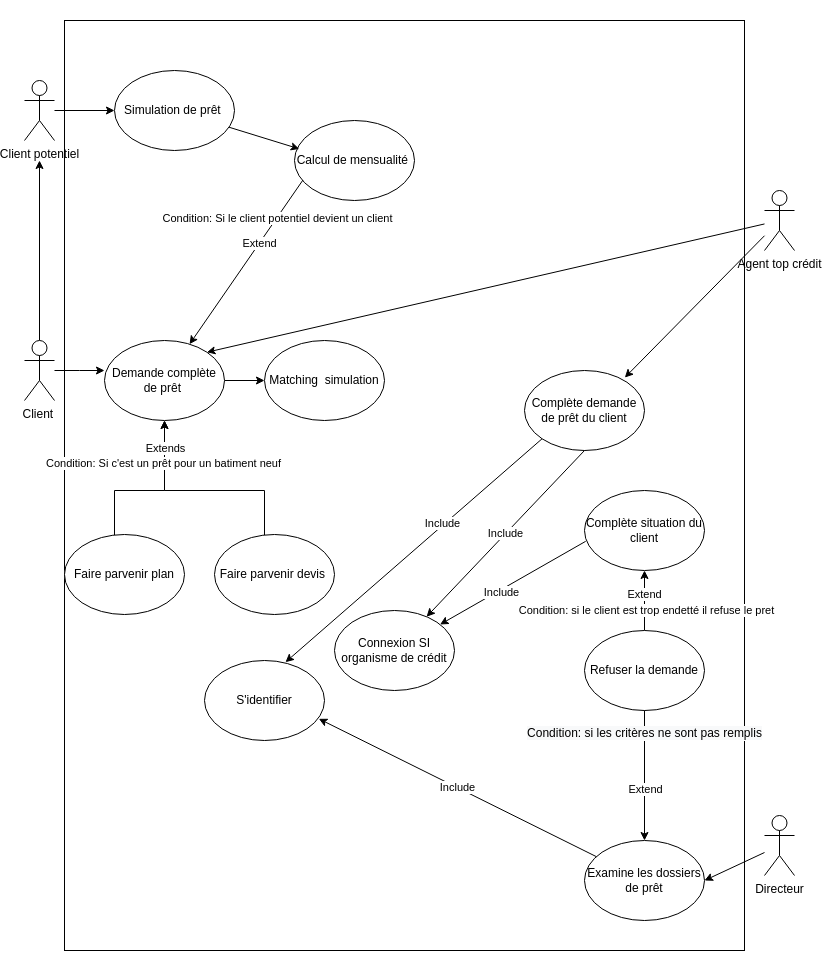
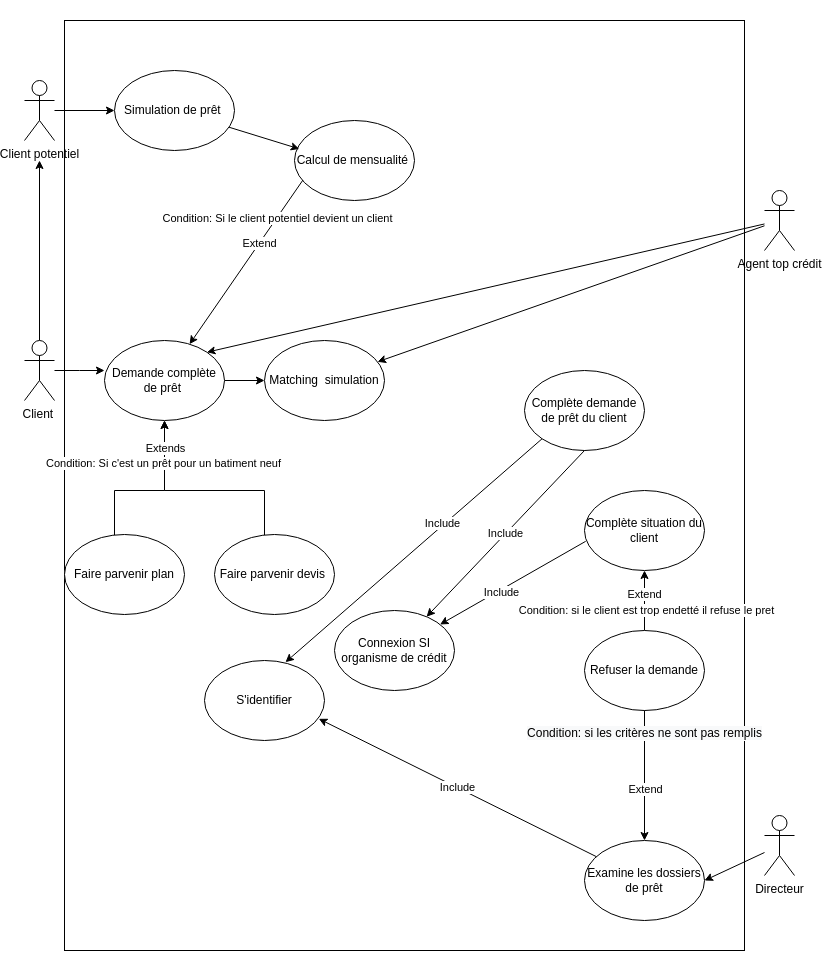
(697, 304) -> (575, 293)
